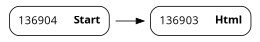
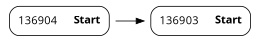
(229, 20) -> (228, 20)
